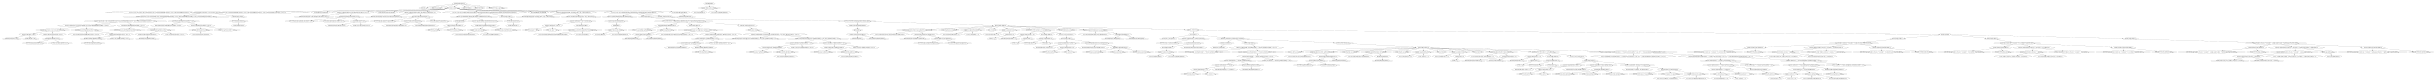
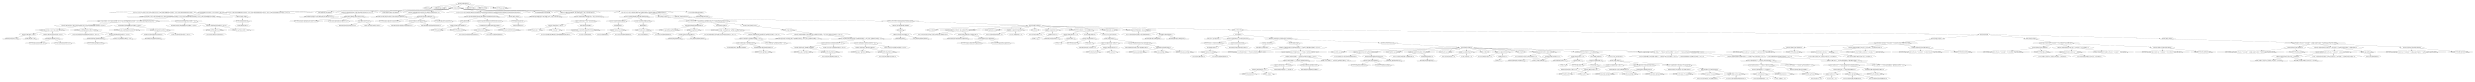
none -> (618, 21)
none -> (932, 30)
